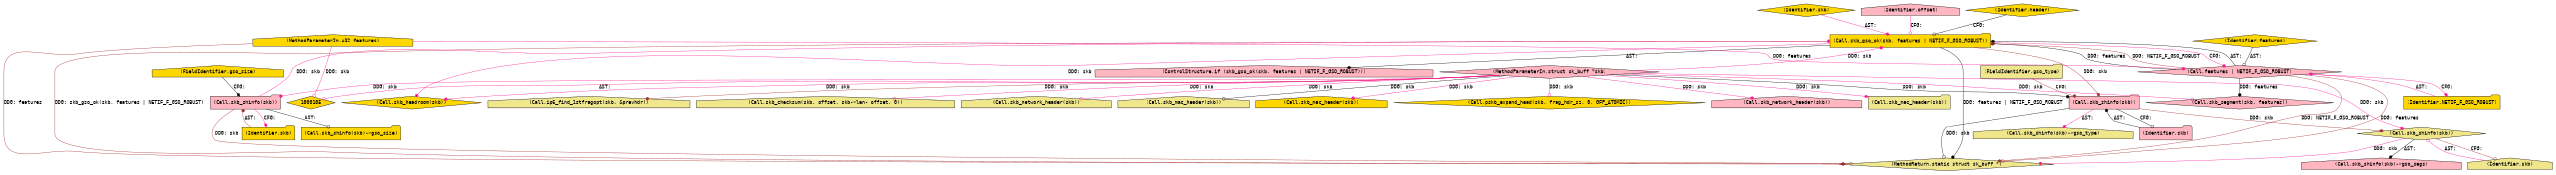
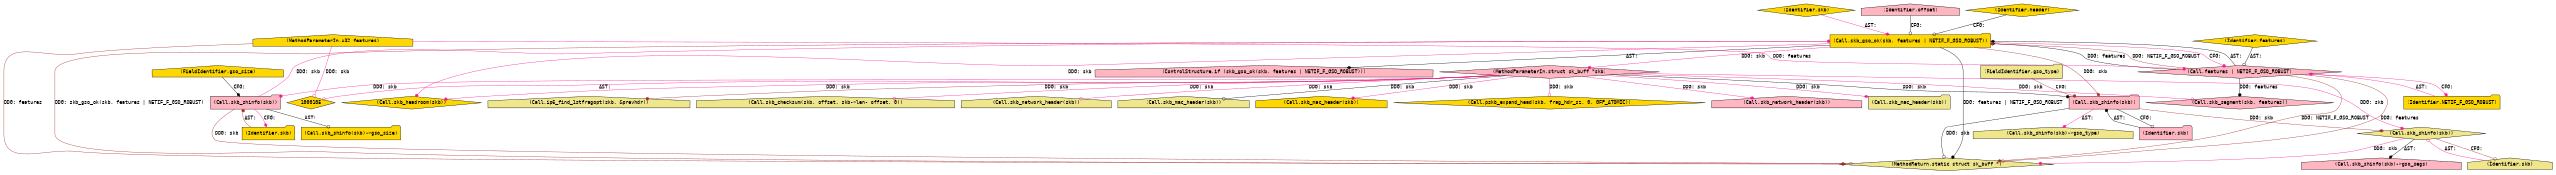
(1910, 24) -> (1910, 24)
(1342, 45) -> (1342, 45)
(1757, 64) -> (1710, 56)
